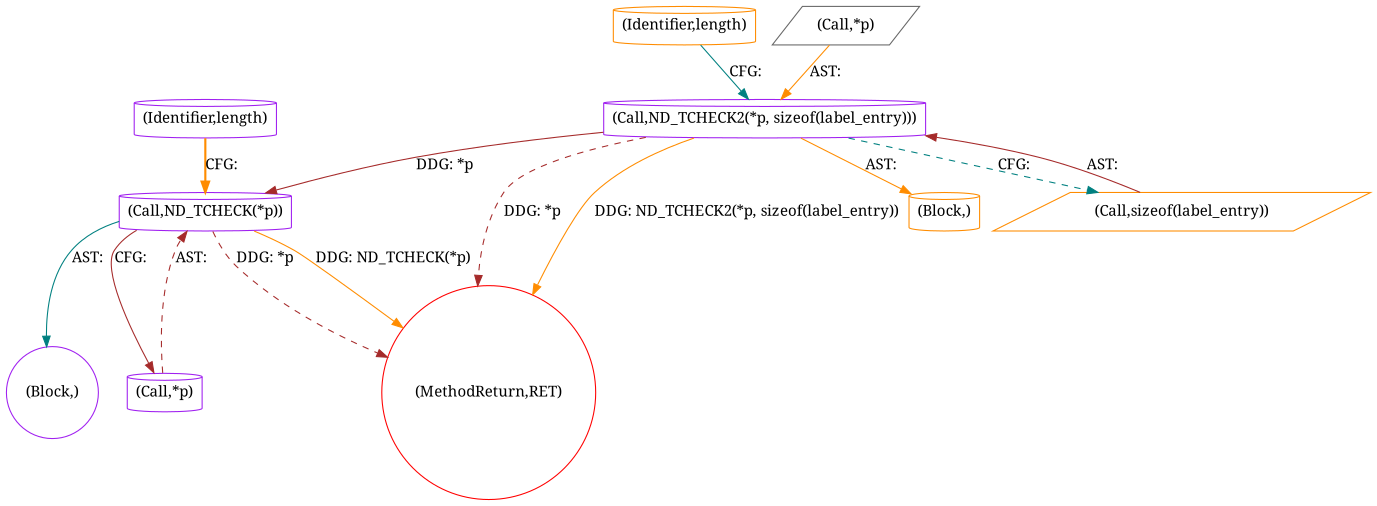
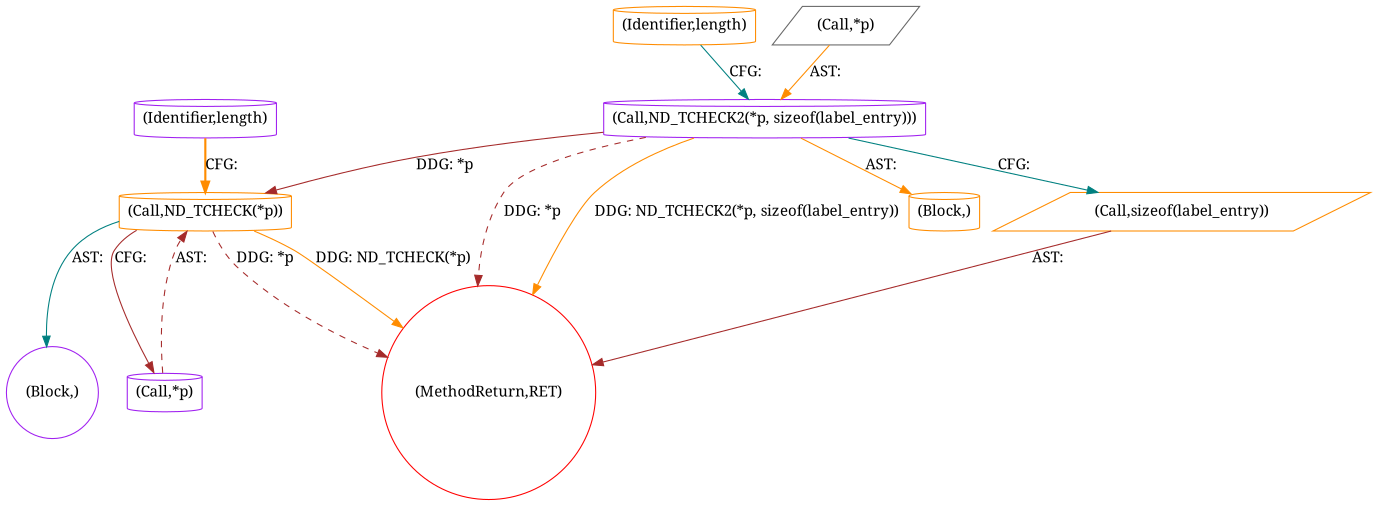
(1040, 158) -> (857, 297)
(968, 164) -> (968, 164)
(205, 212) -> (205, 212)
